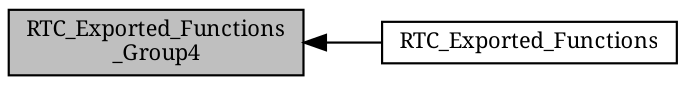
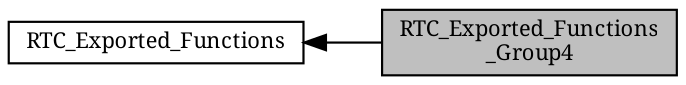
(354, 43) -> (354, 43)
